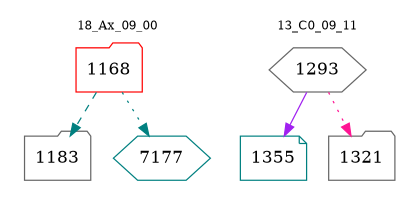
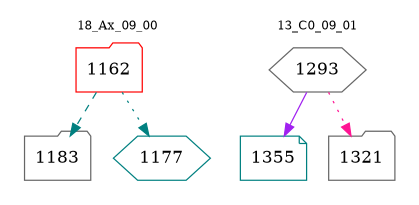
(318, 26) -> (318, 26)
(109, 70) -> (109, 70)
(162, 158) -> (162, 158)
